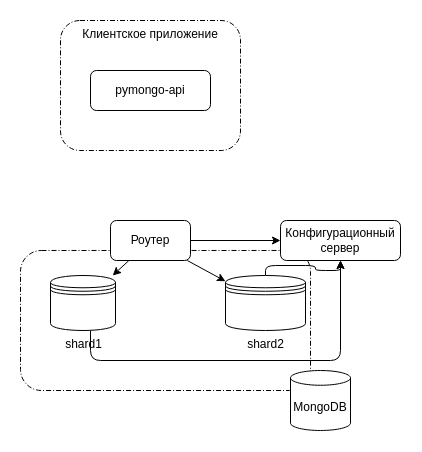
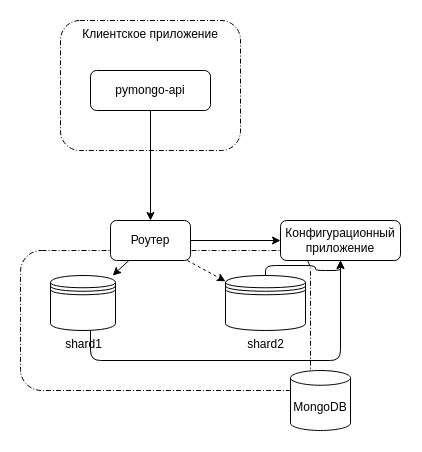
none -> (151, 162)
(341, 241) -> (341, 241)
(204, 270) -> (204, 270)
